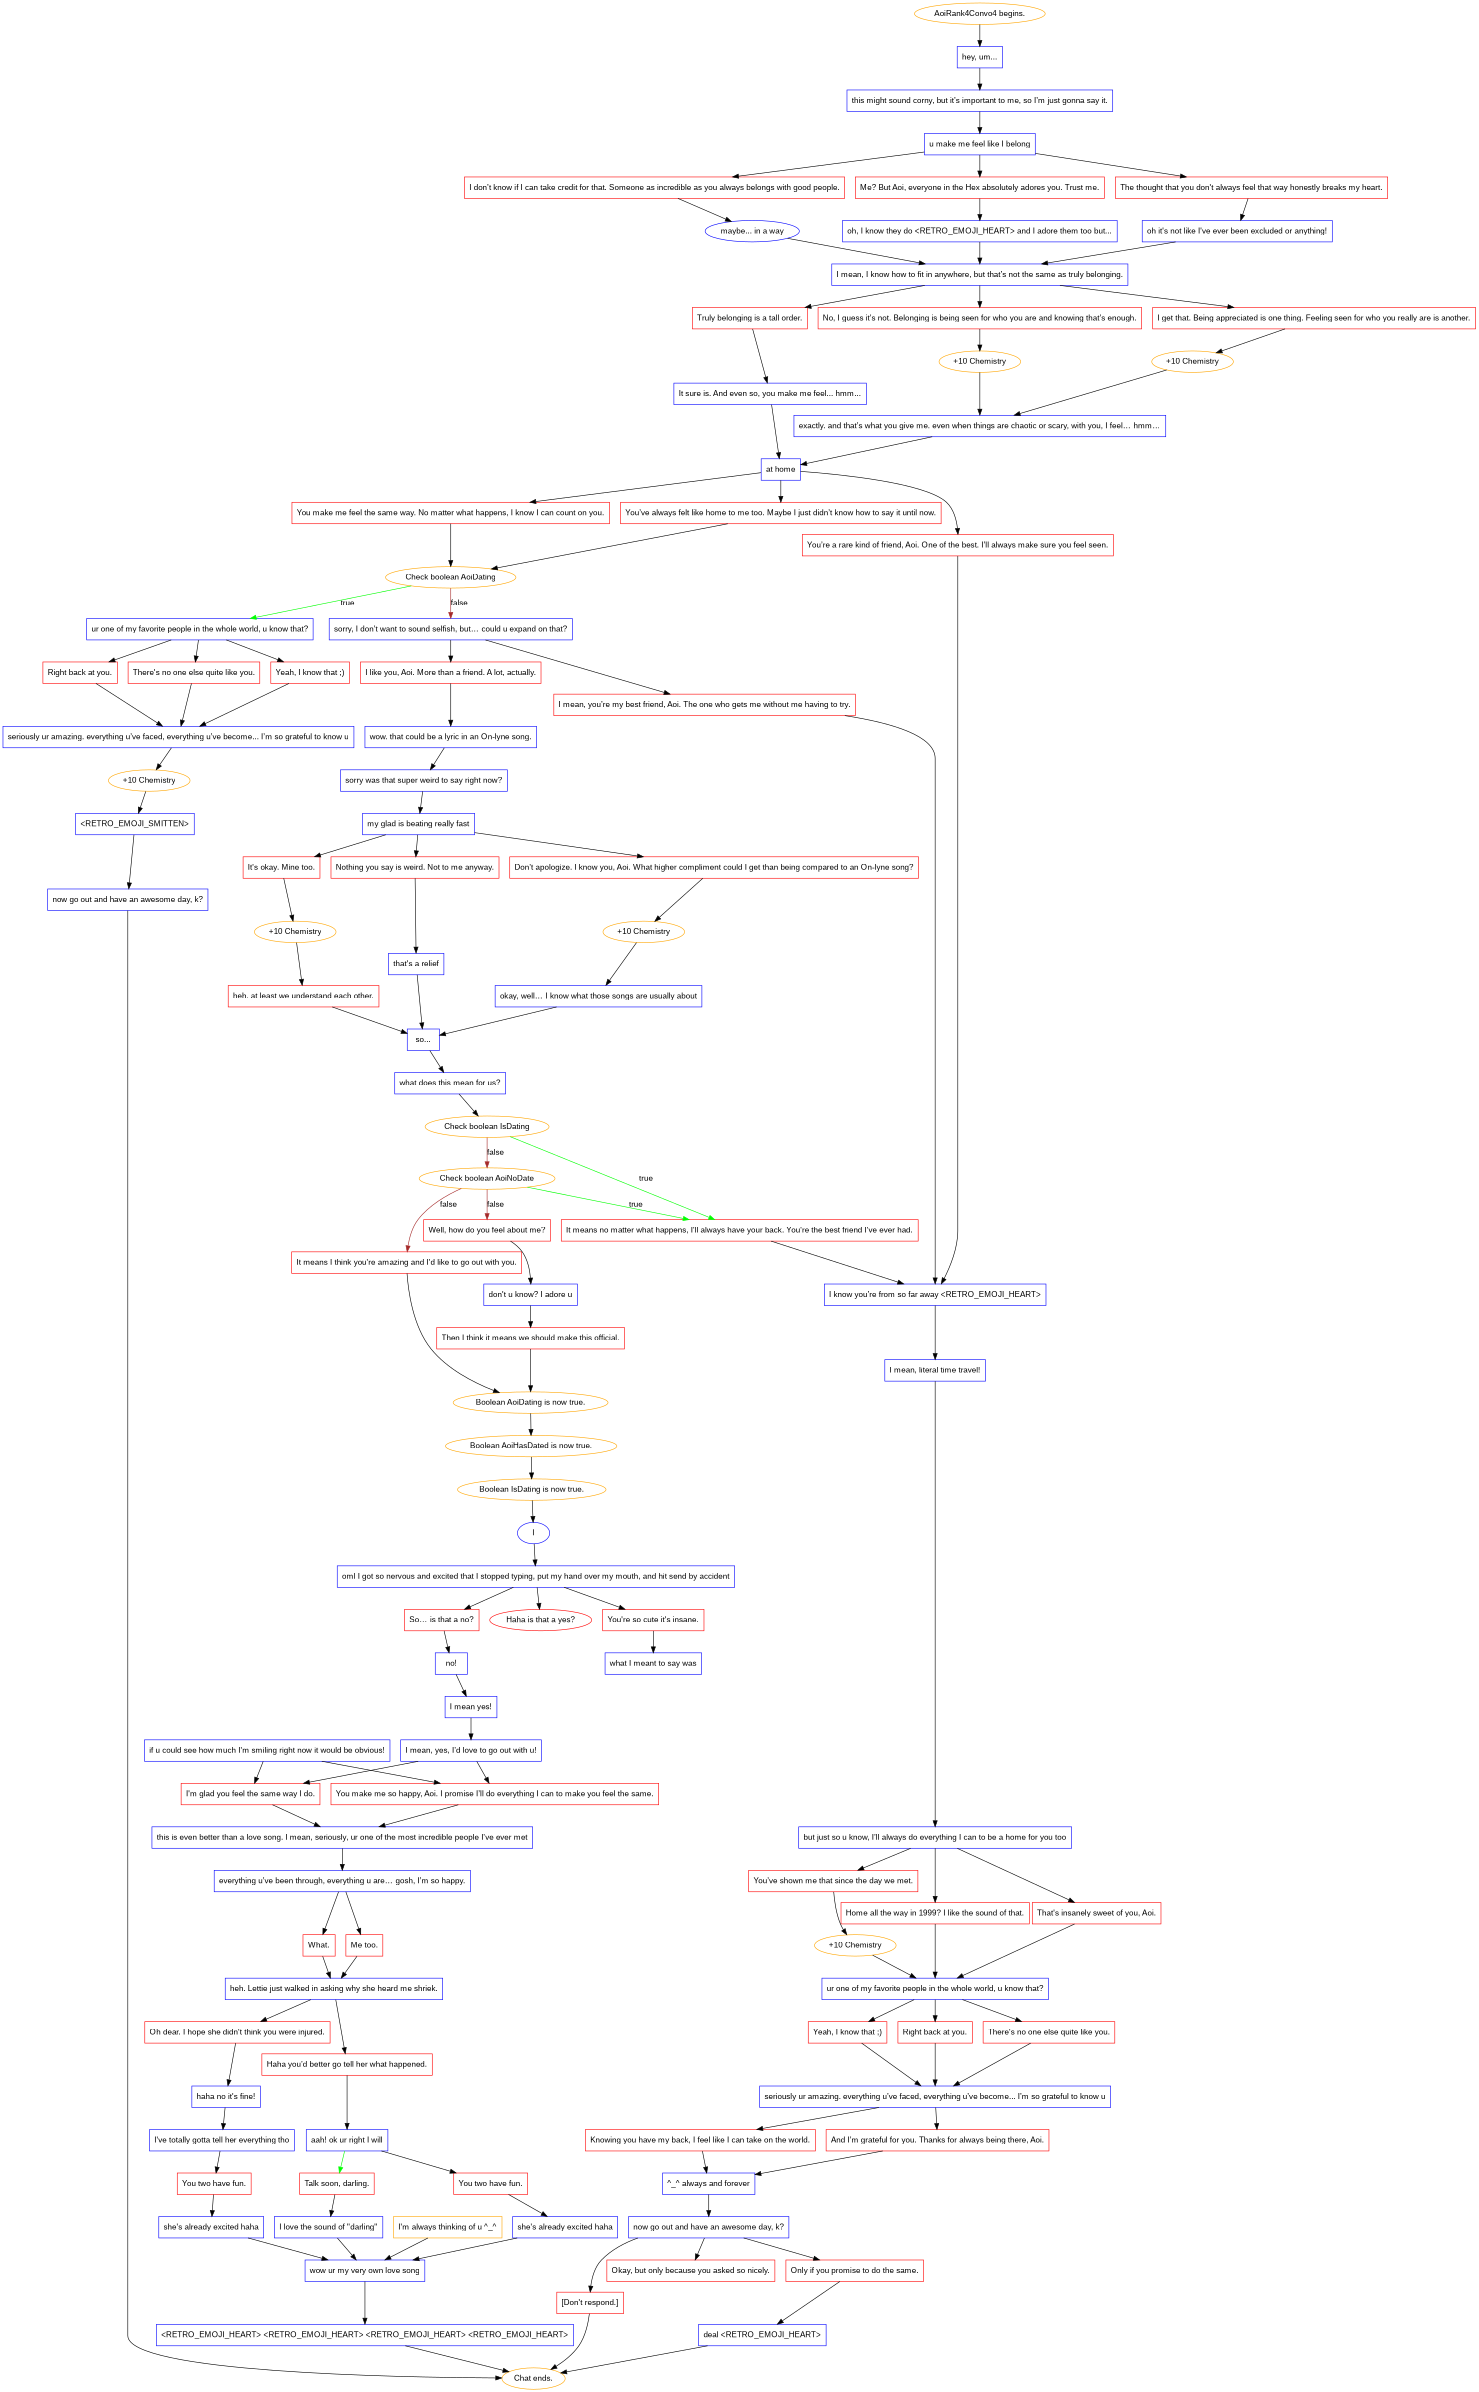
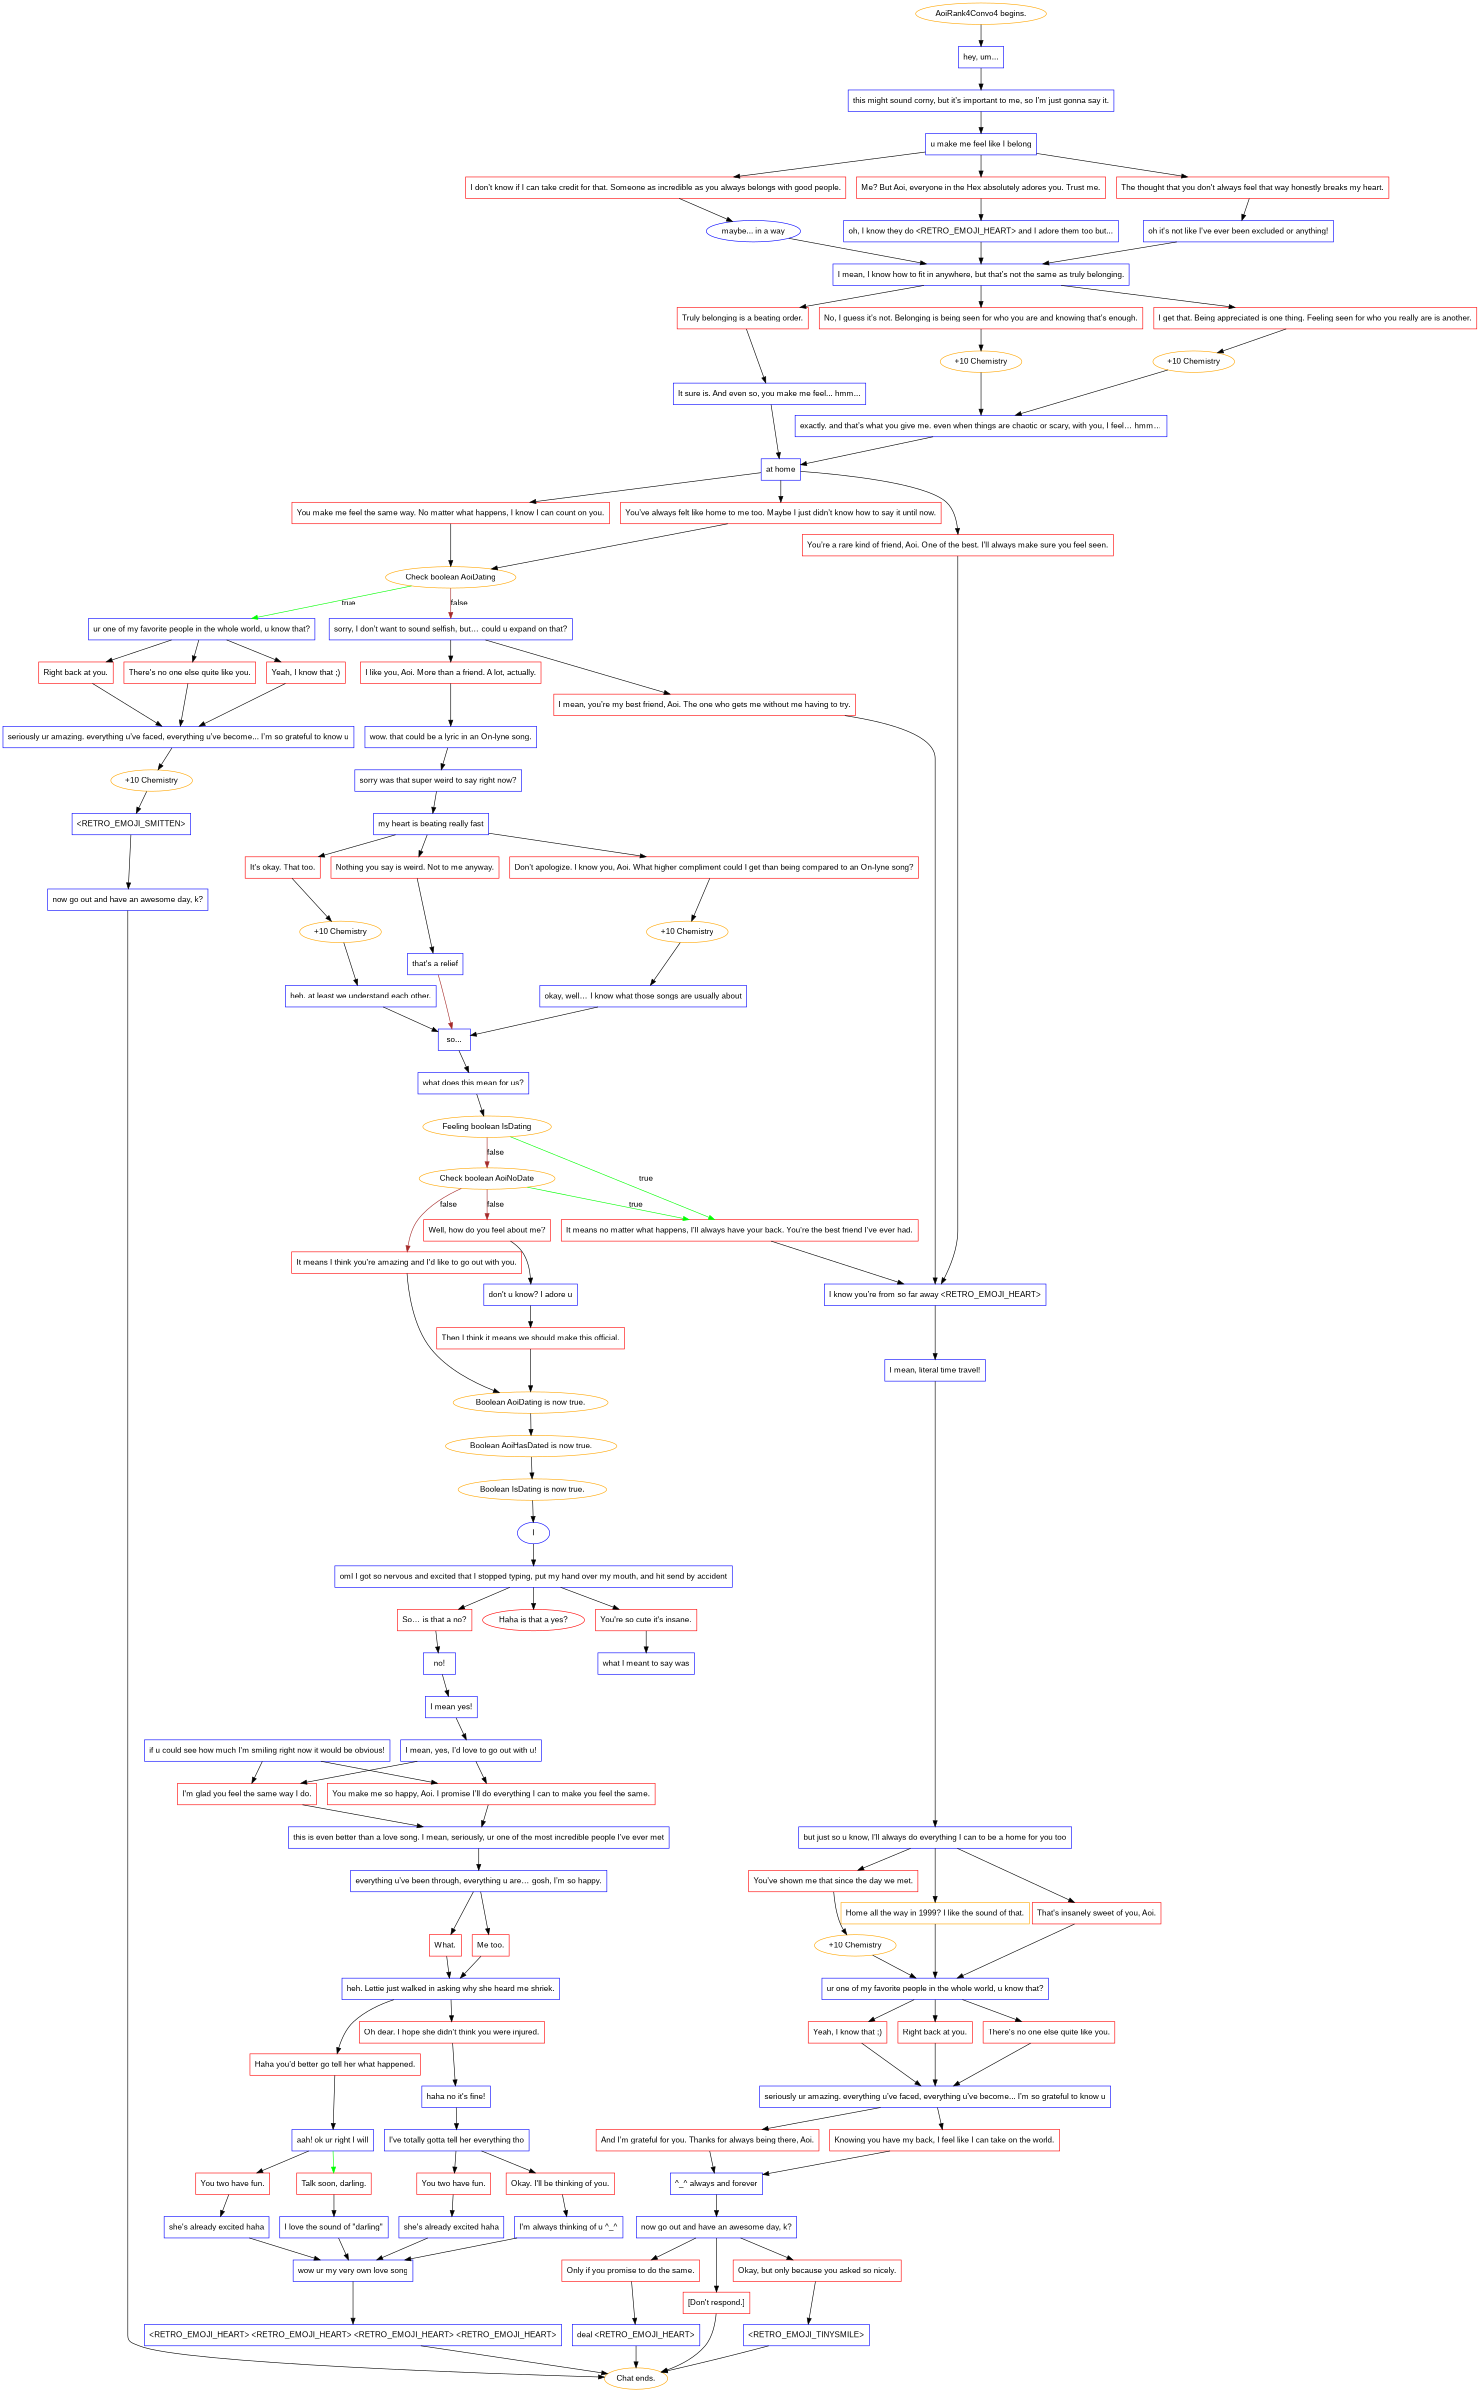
(750, 318) -> (743, 318)
(419, 824) -> (431, 824)
(282, 868) -> (283, 868)
(304, 996) -> (361, 996)
(419, 999) -> (445, 999)
(487, 1127) -> (487, 1127)
(935, 1913) -> (935, 1913)
none -> (560, 2184)
(448, 2227) -> (569, 2227)
none -> (806, 2335)
